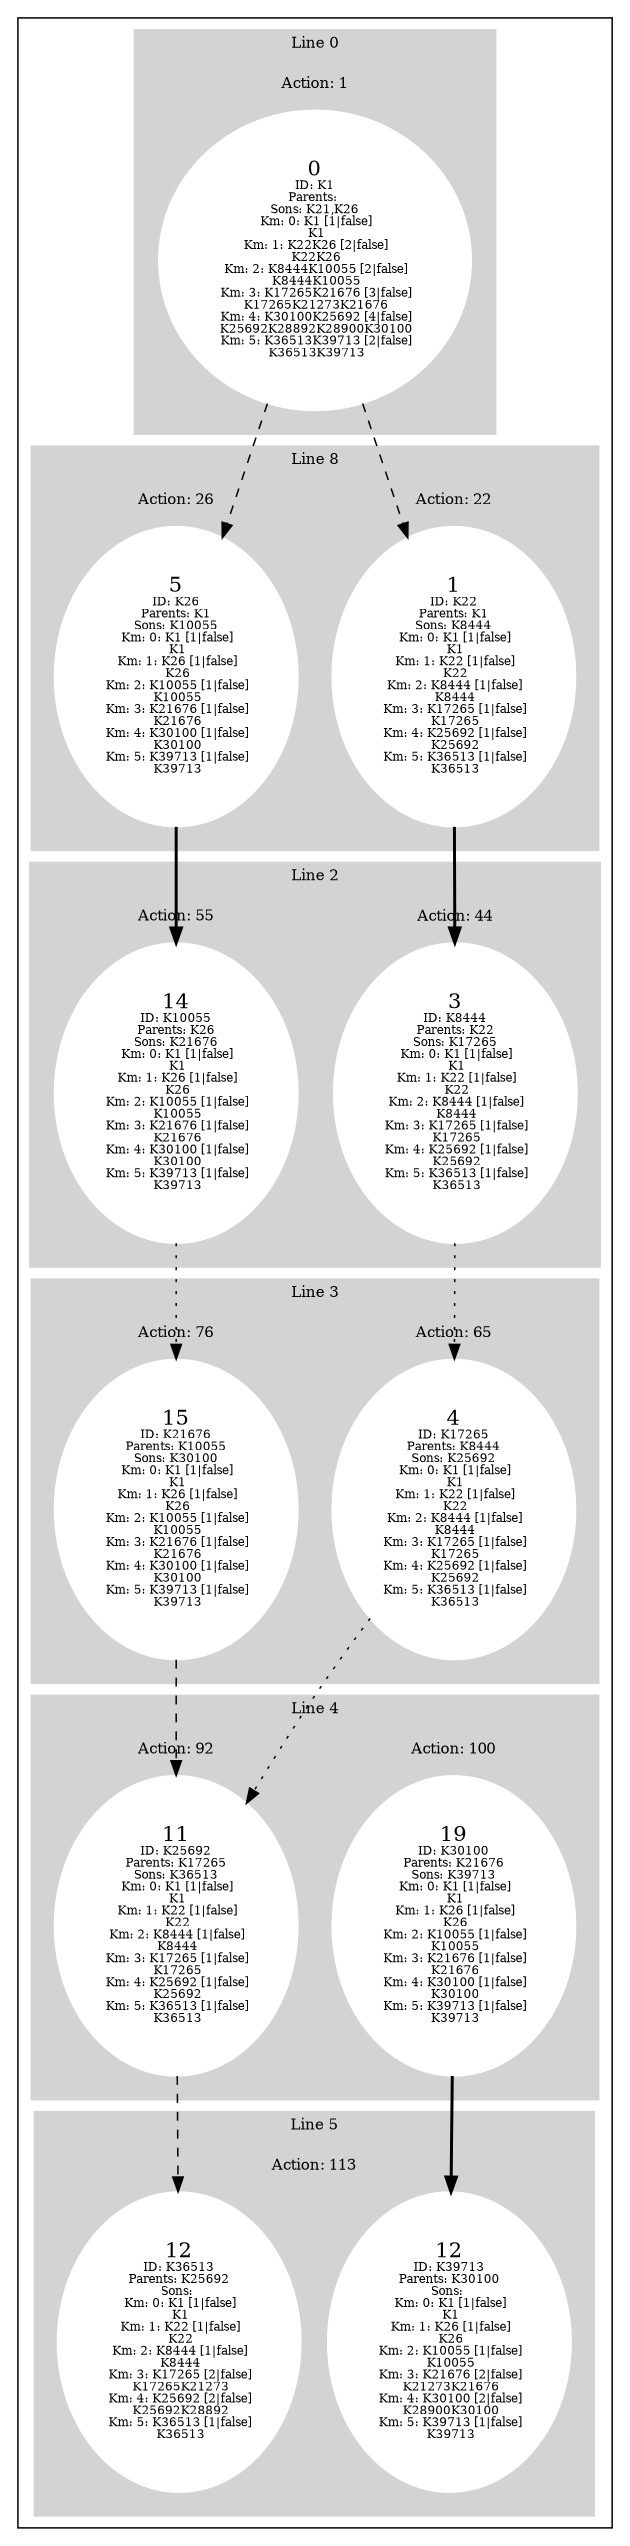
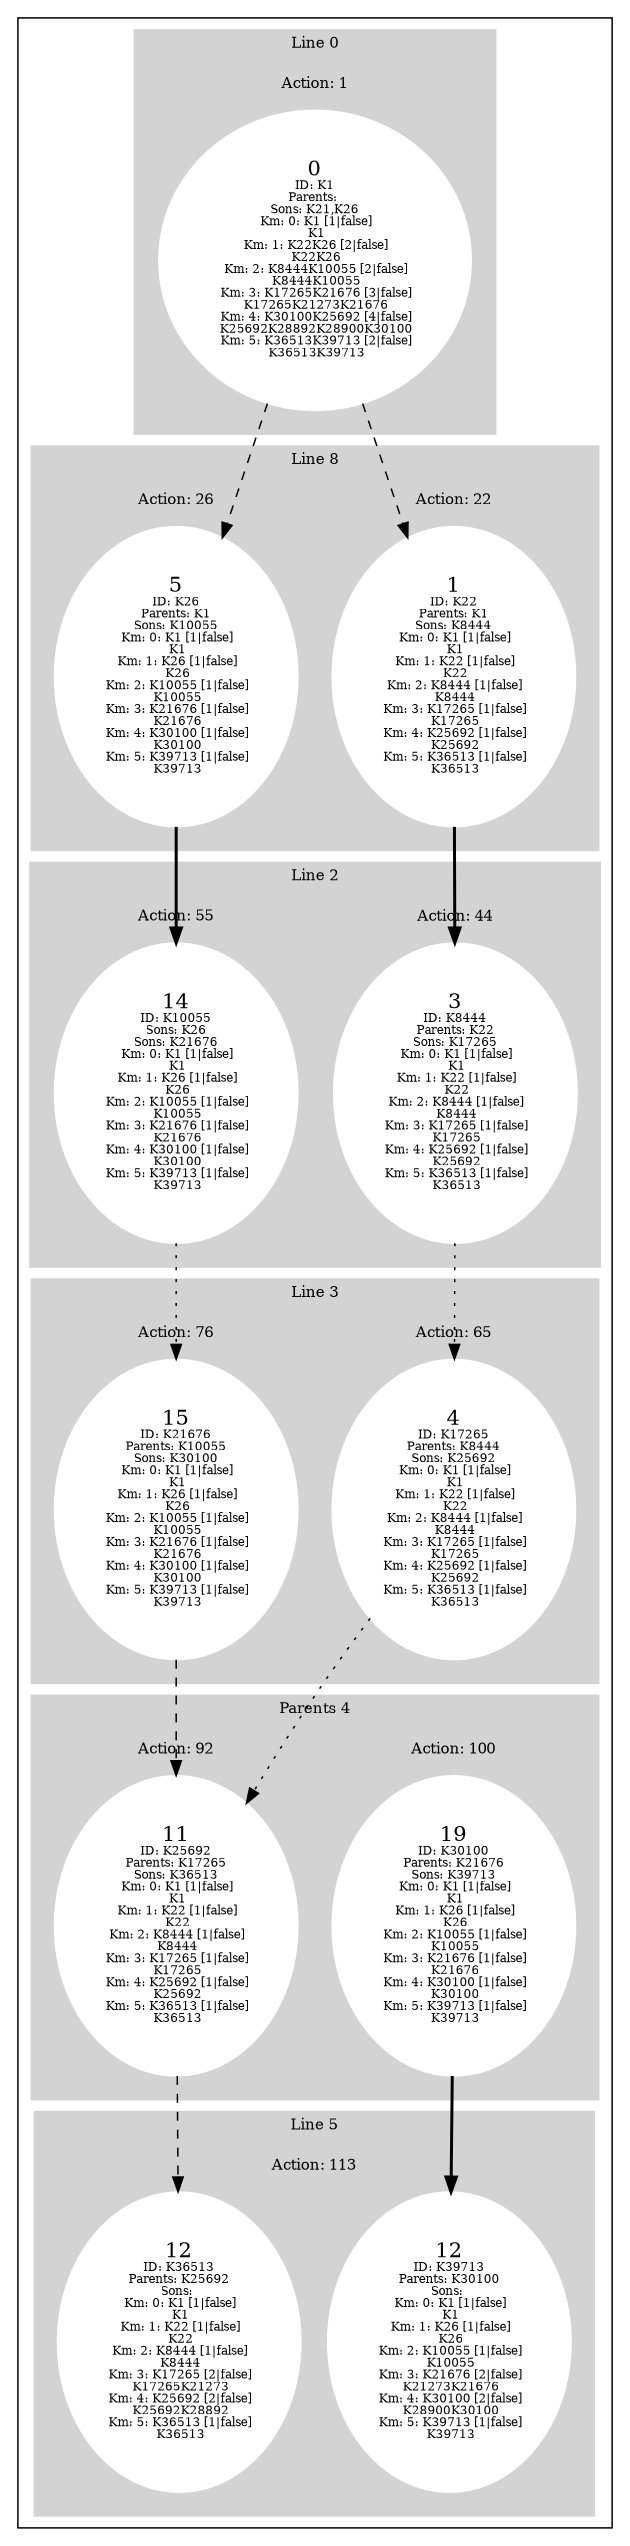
(176, 1030) -> (176, 1030)
(315, 1709) -> (315, 1709)
